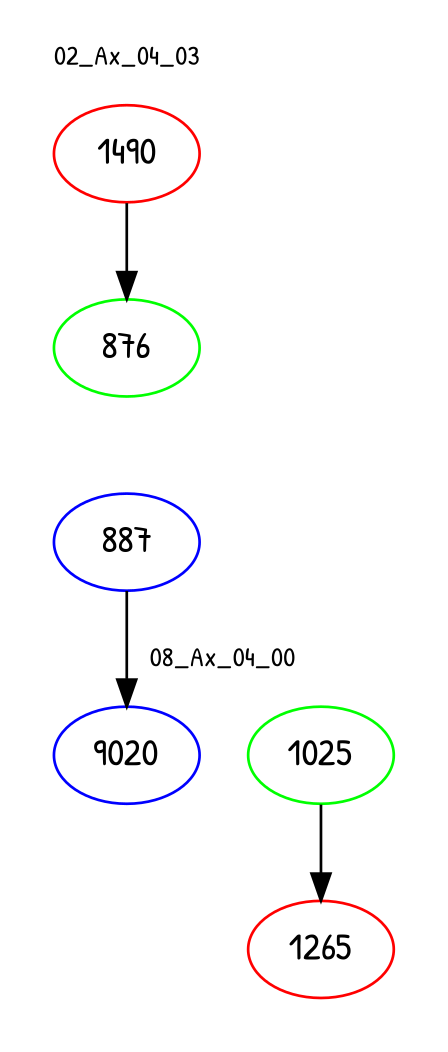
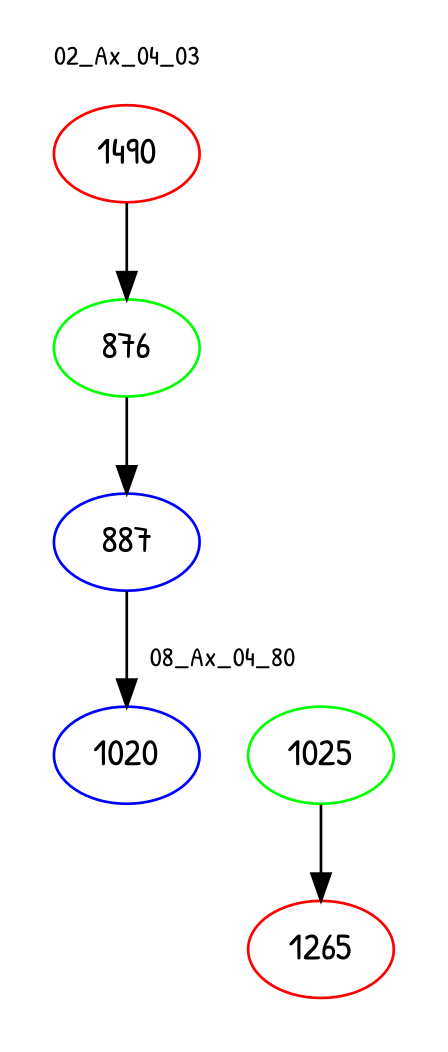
none -> (127, 432)
(224, 659) -> (224, 659)
(127, 755) -> (127, 755)
